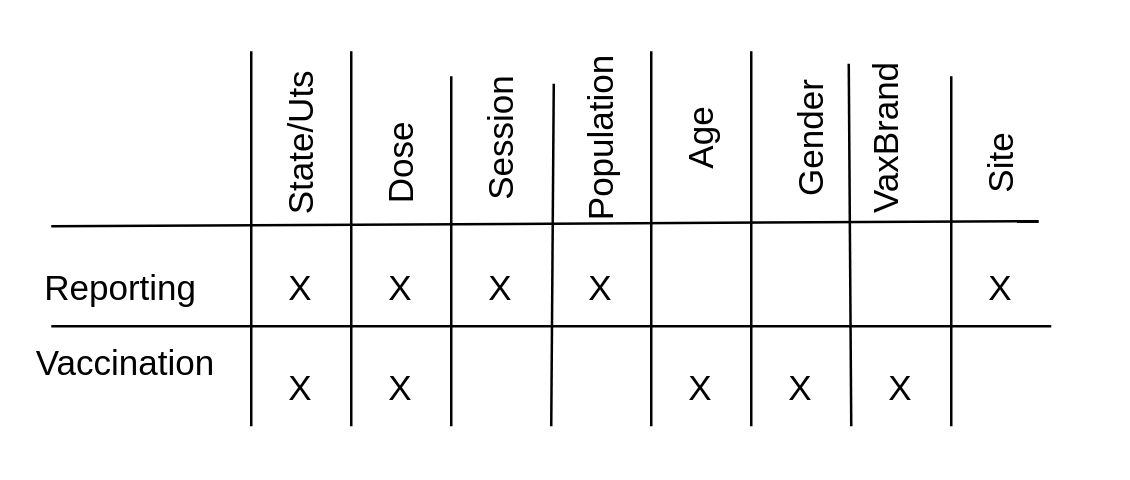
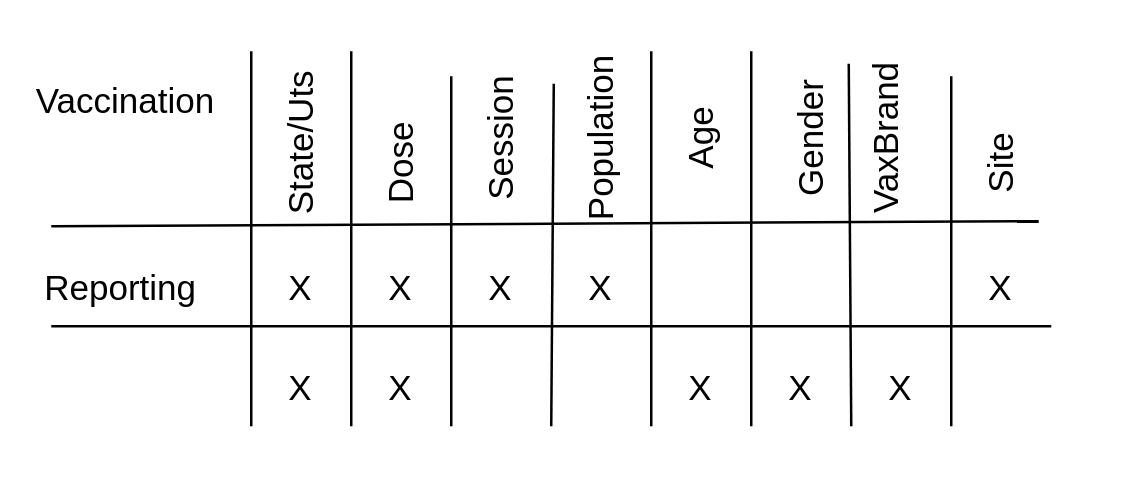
(126, 364) -> (126, 101)
